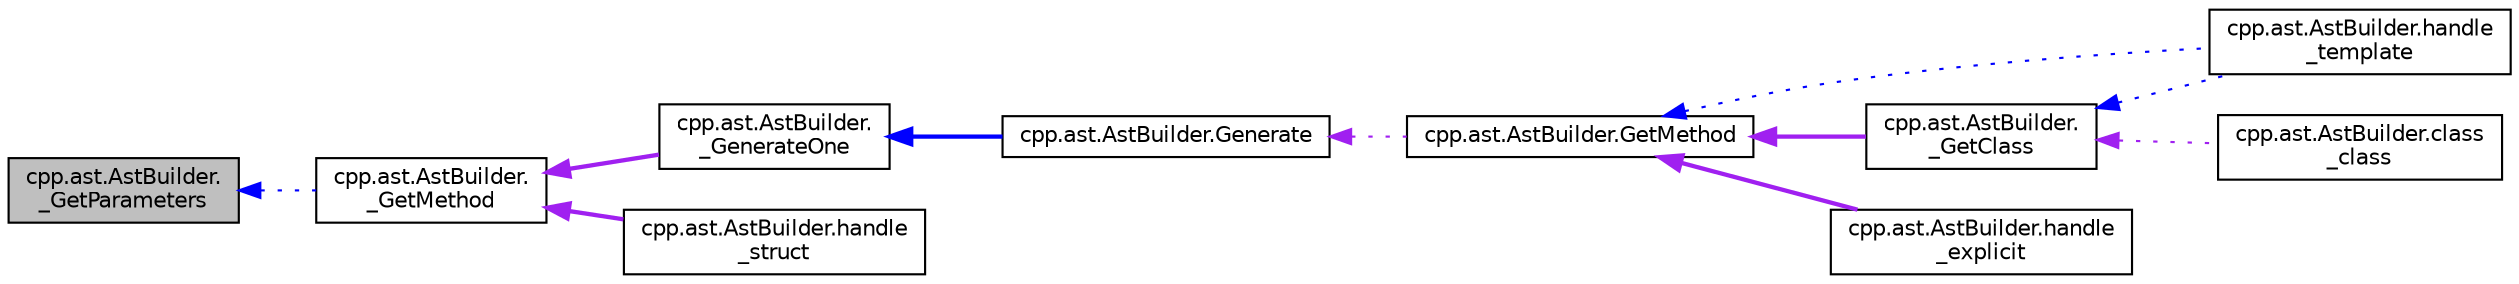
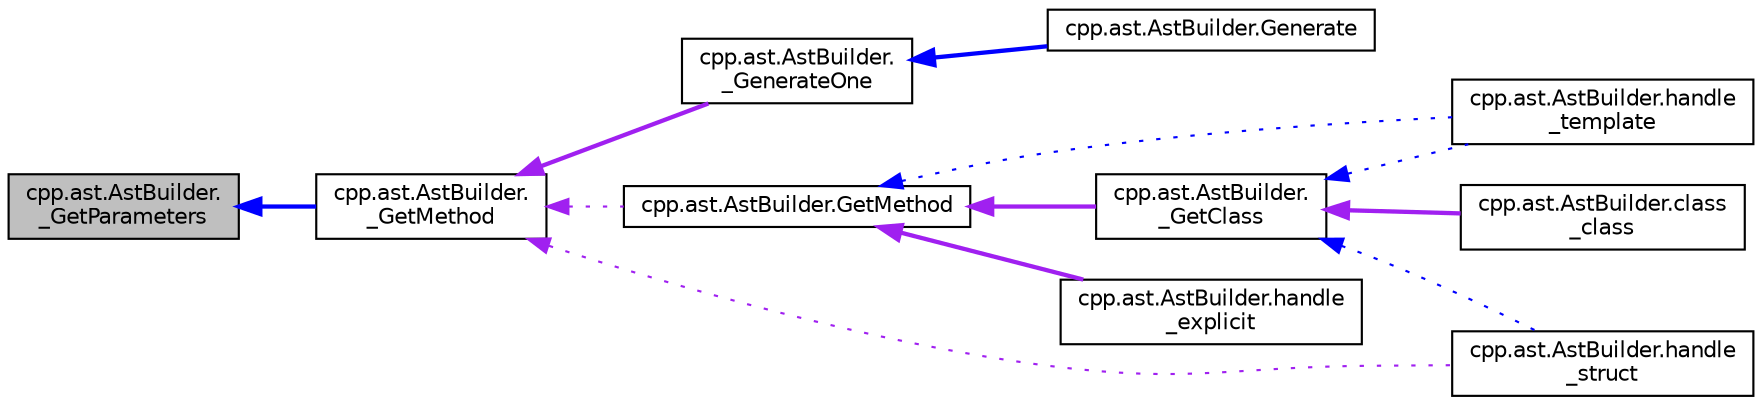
(1379, 137) -> (596, 207)
(2168, 142) -> (1405, 212)
(288, 190) -> (288, 207)
(596, 215) -> (994, 358)
none -> (1440, 286)
